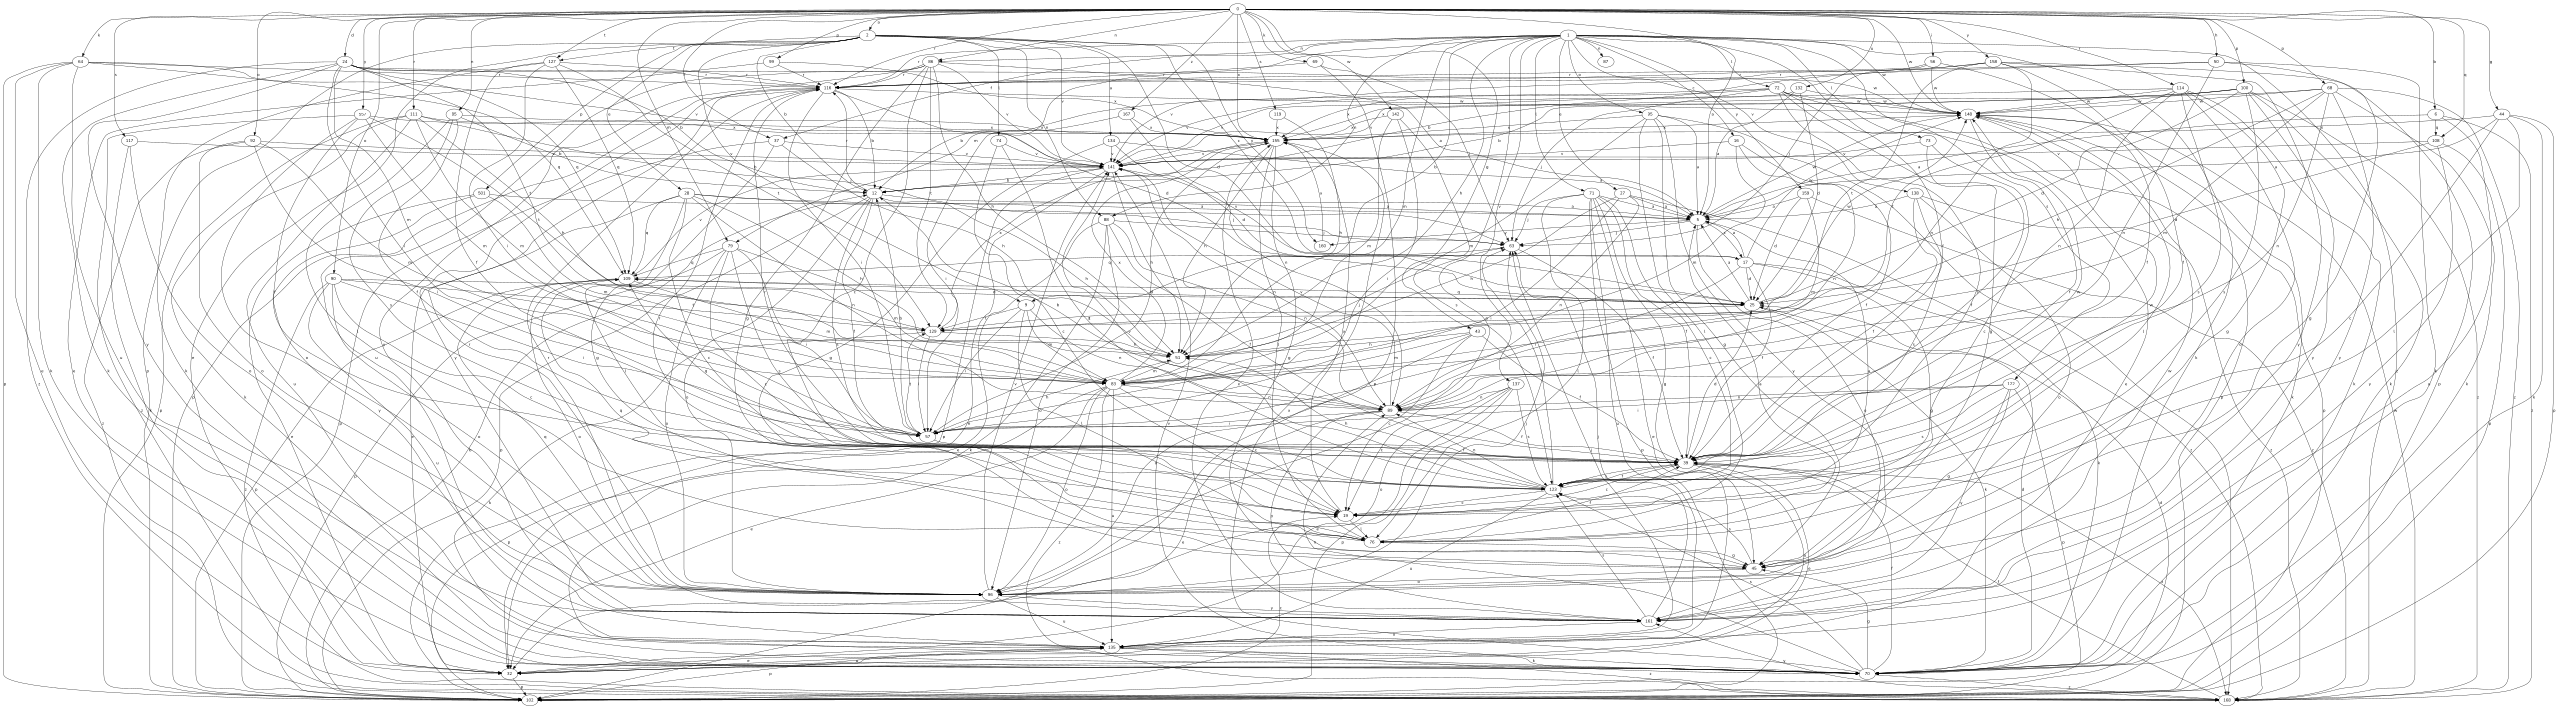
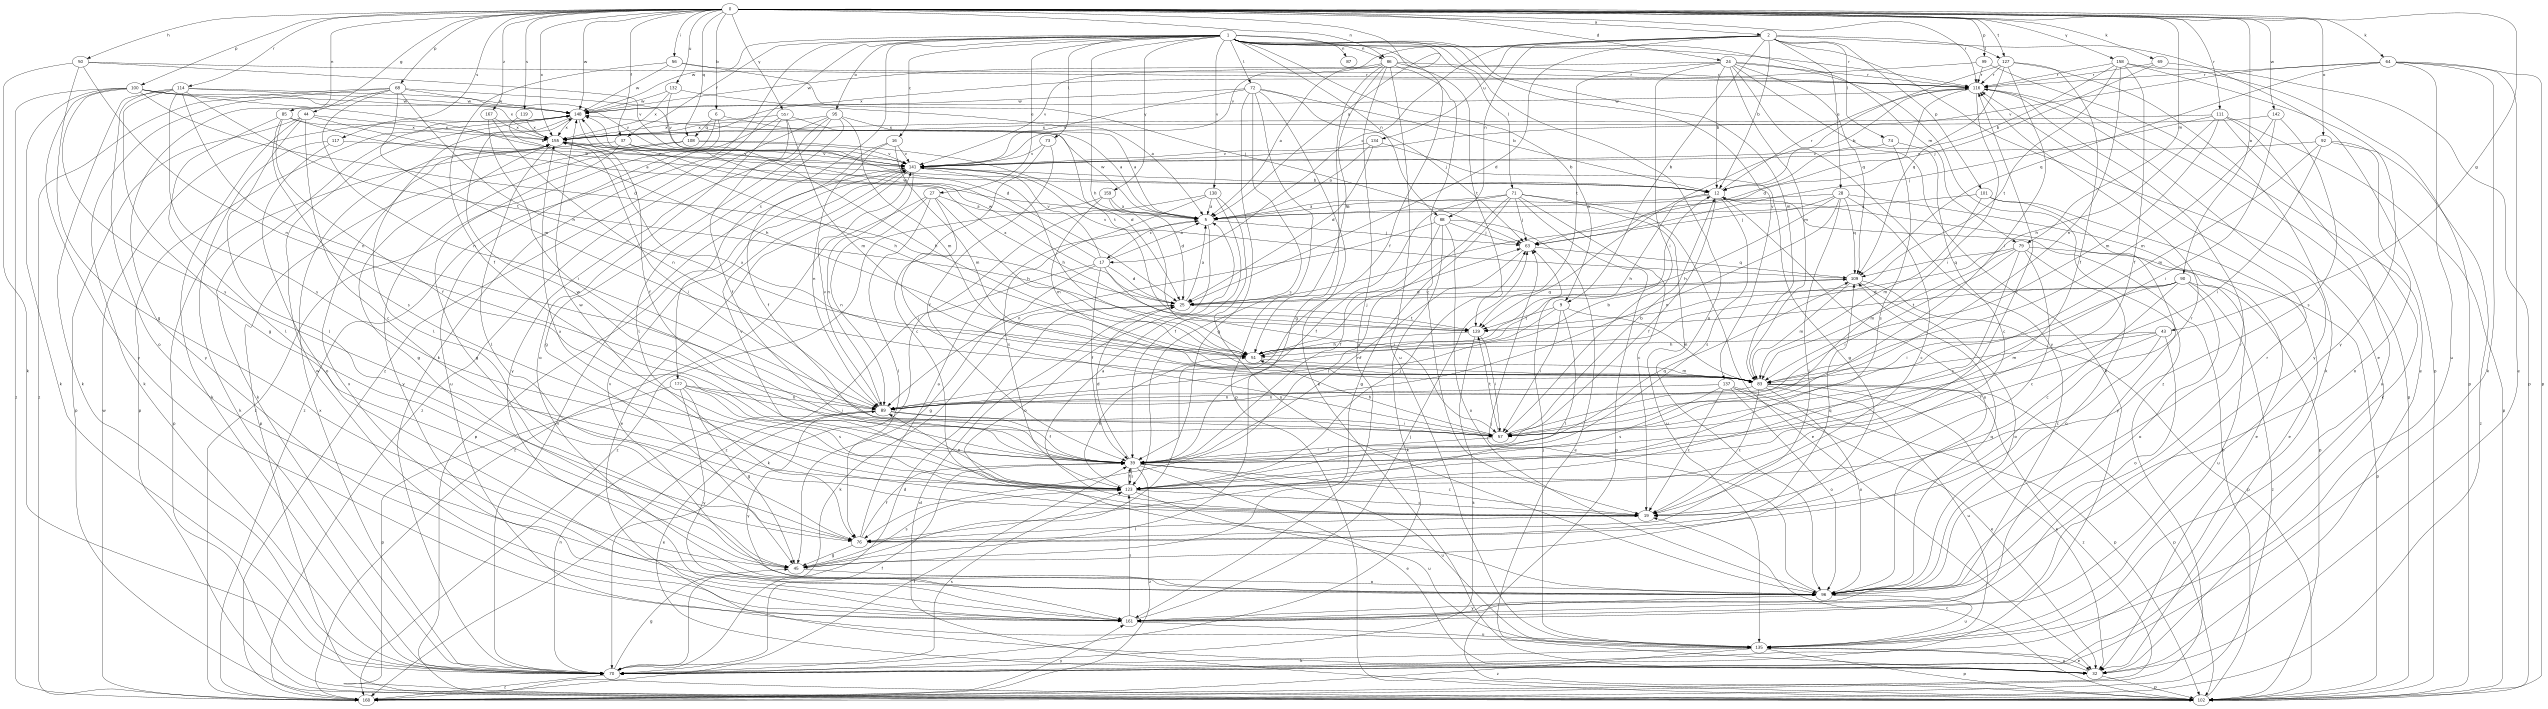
(482, 193) -> (1984, 193)
(1322, 246) -> none
none -> (895, 365)
